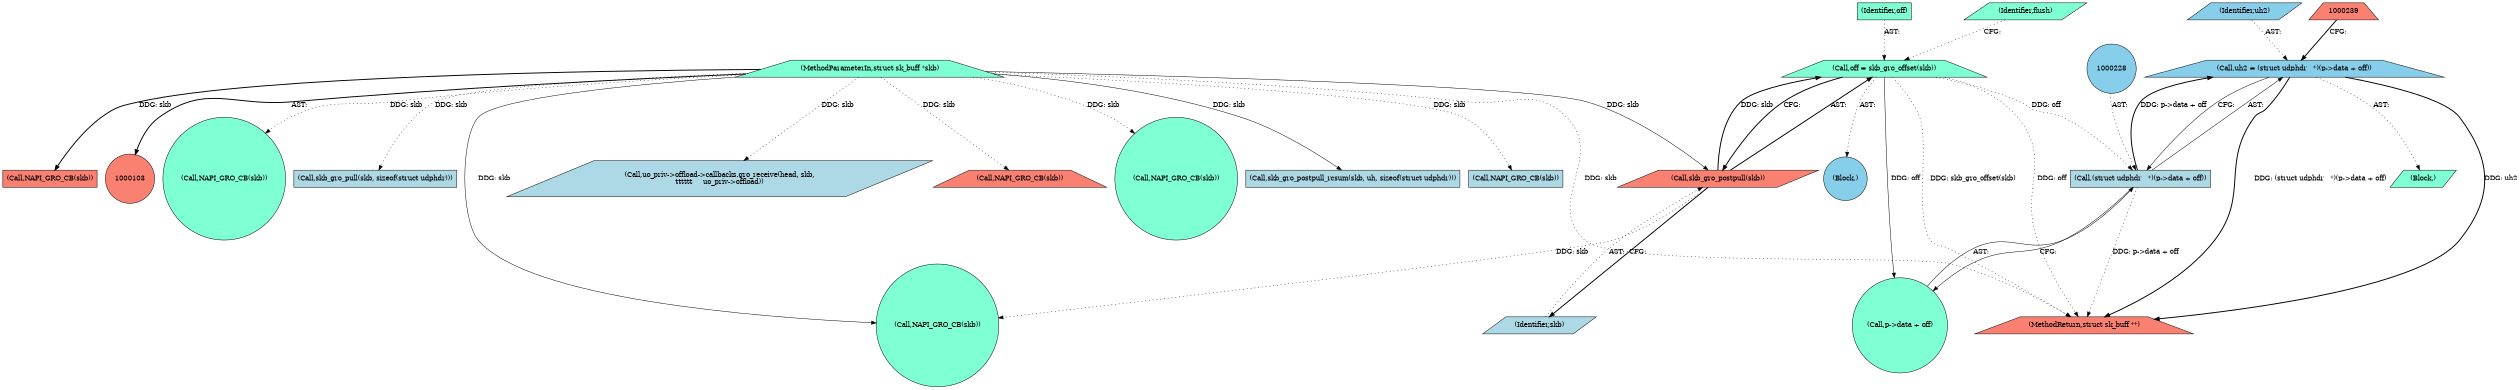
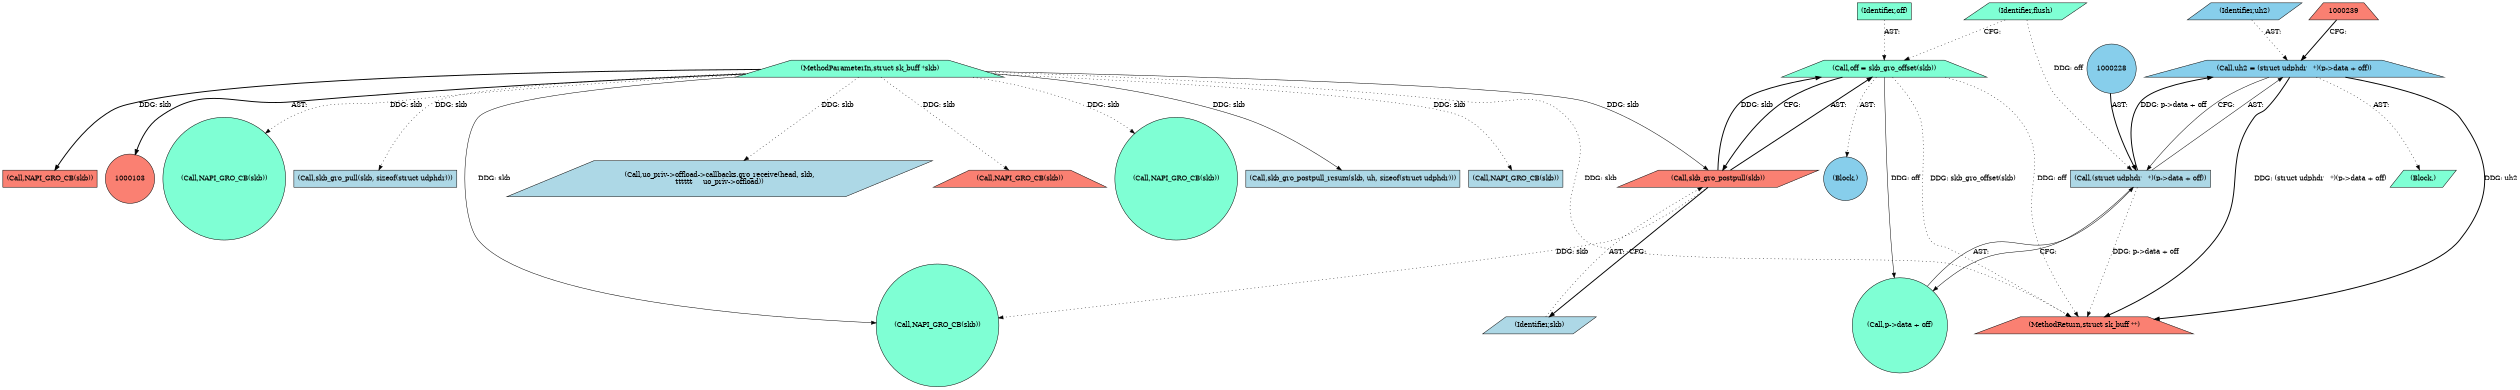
(2038, 111) -> (2062, 103)
(2118, 131) -> (2118, 131)
